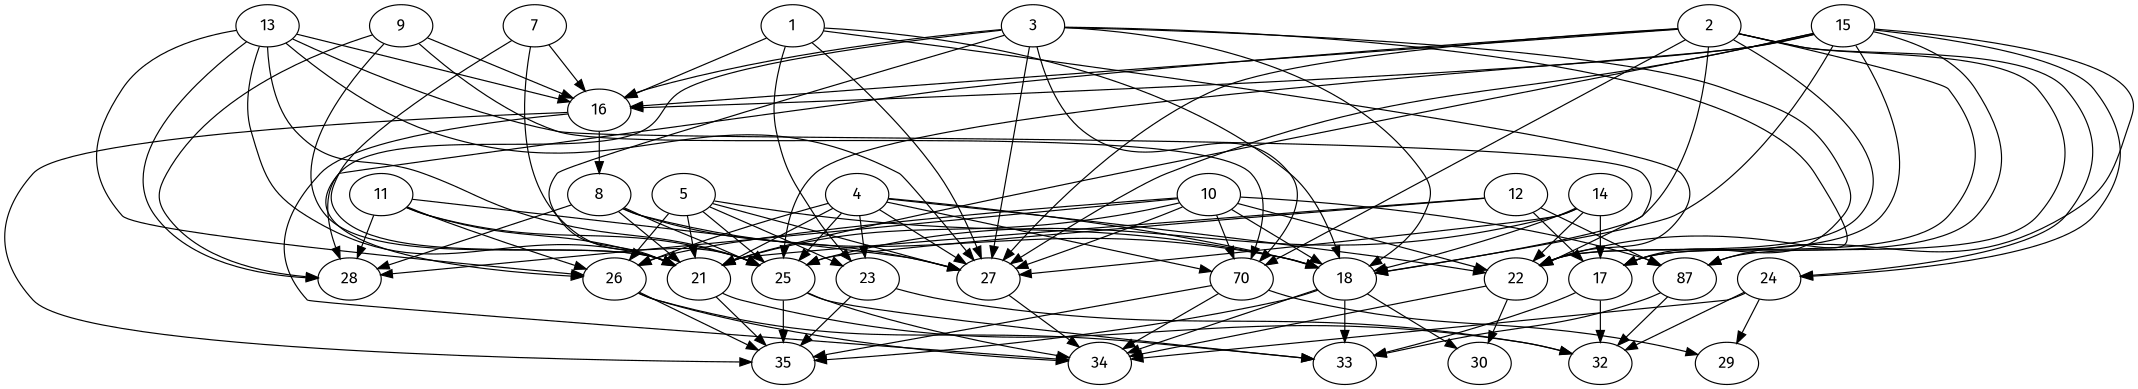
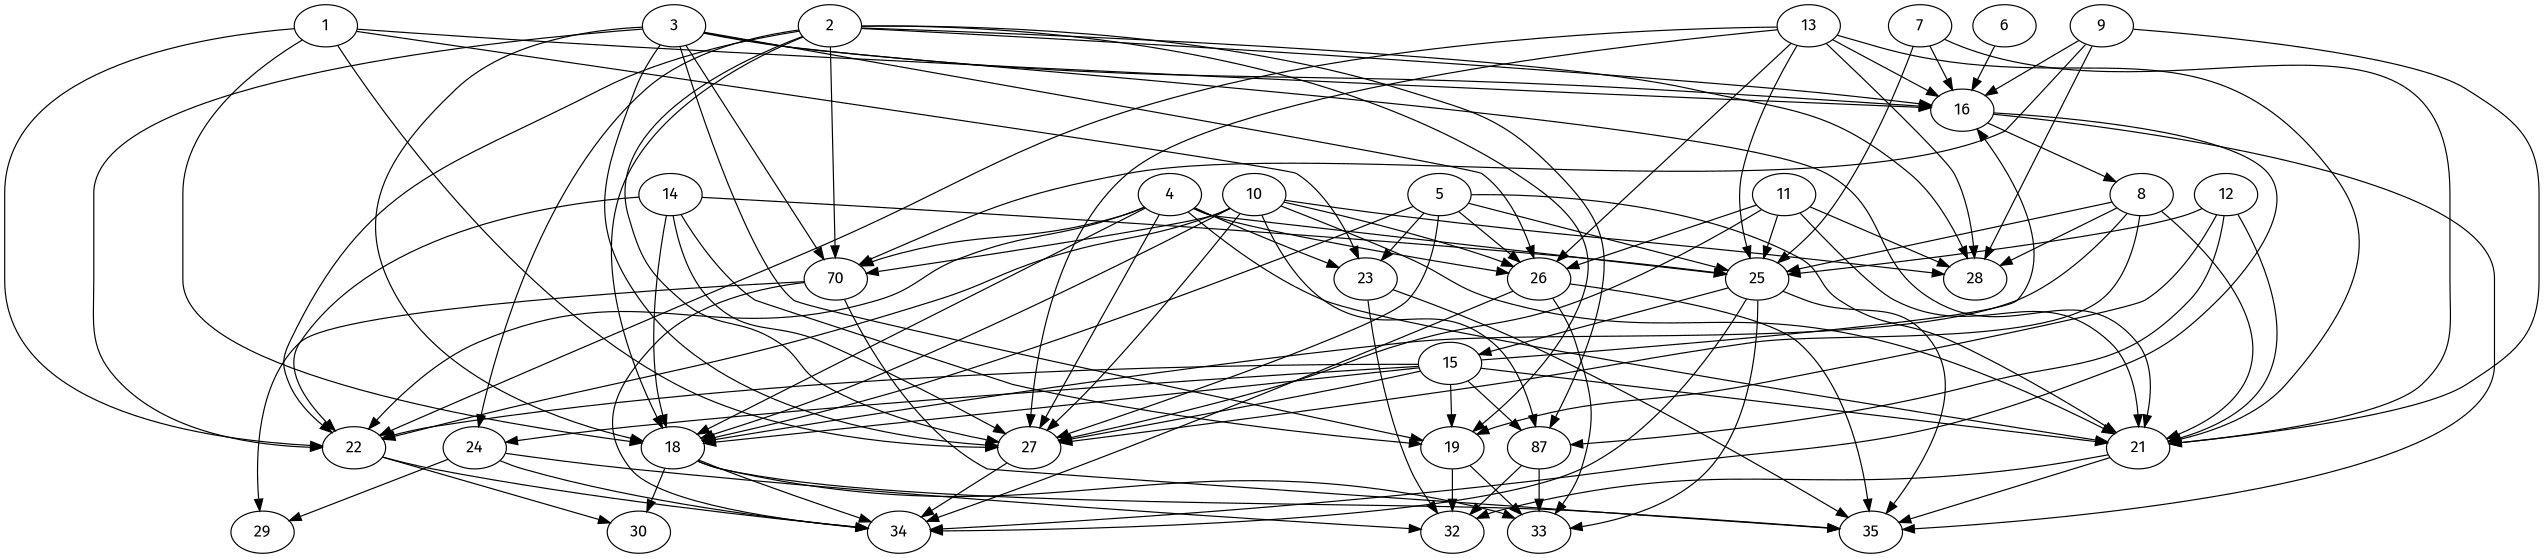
none -> (2004, 26)
(1298, 88) -> (1633, 313)
(1600, 279) -> (1452, 448)
